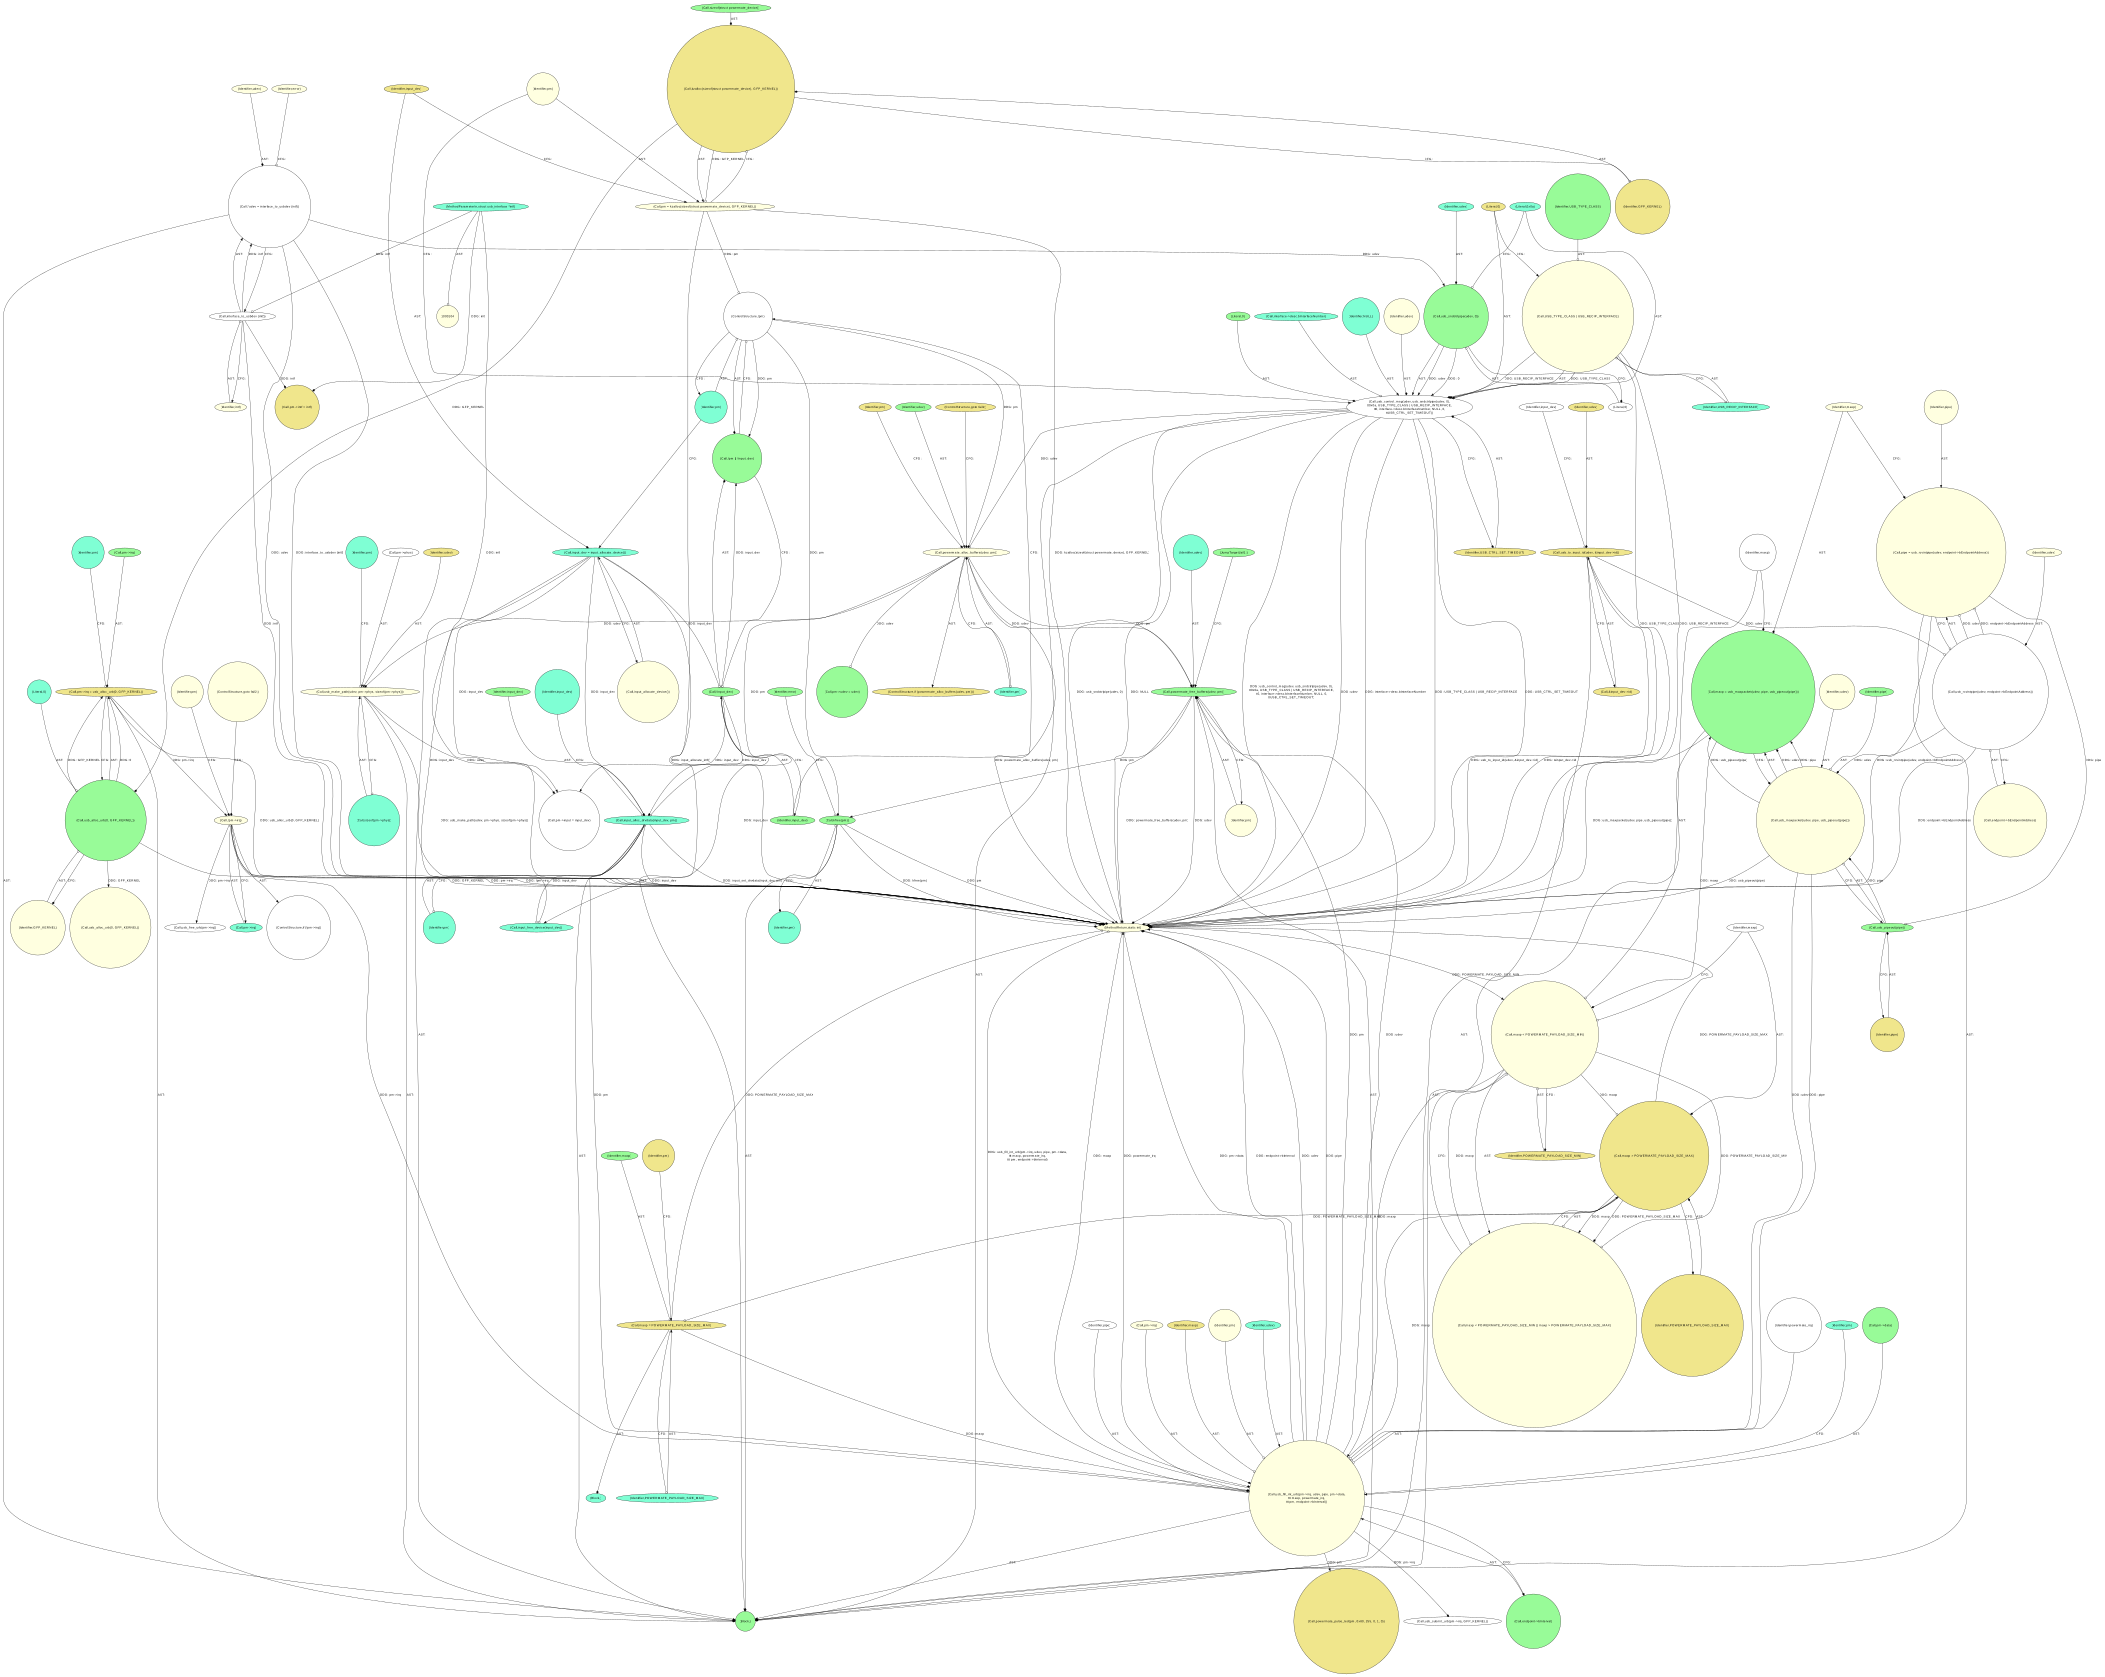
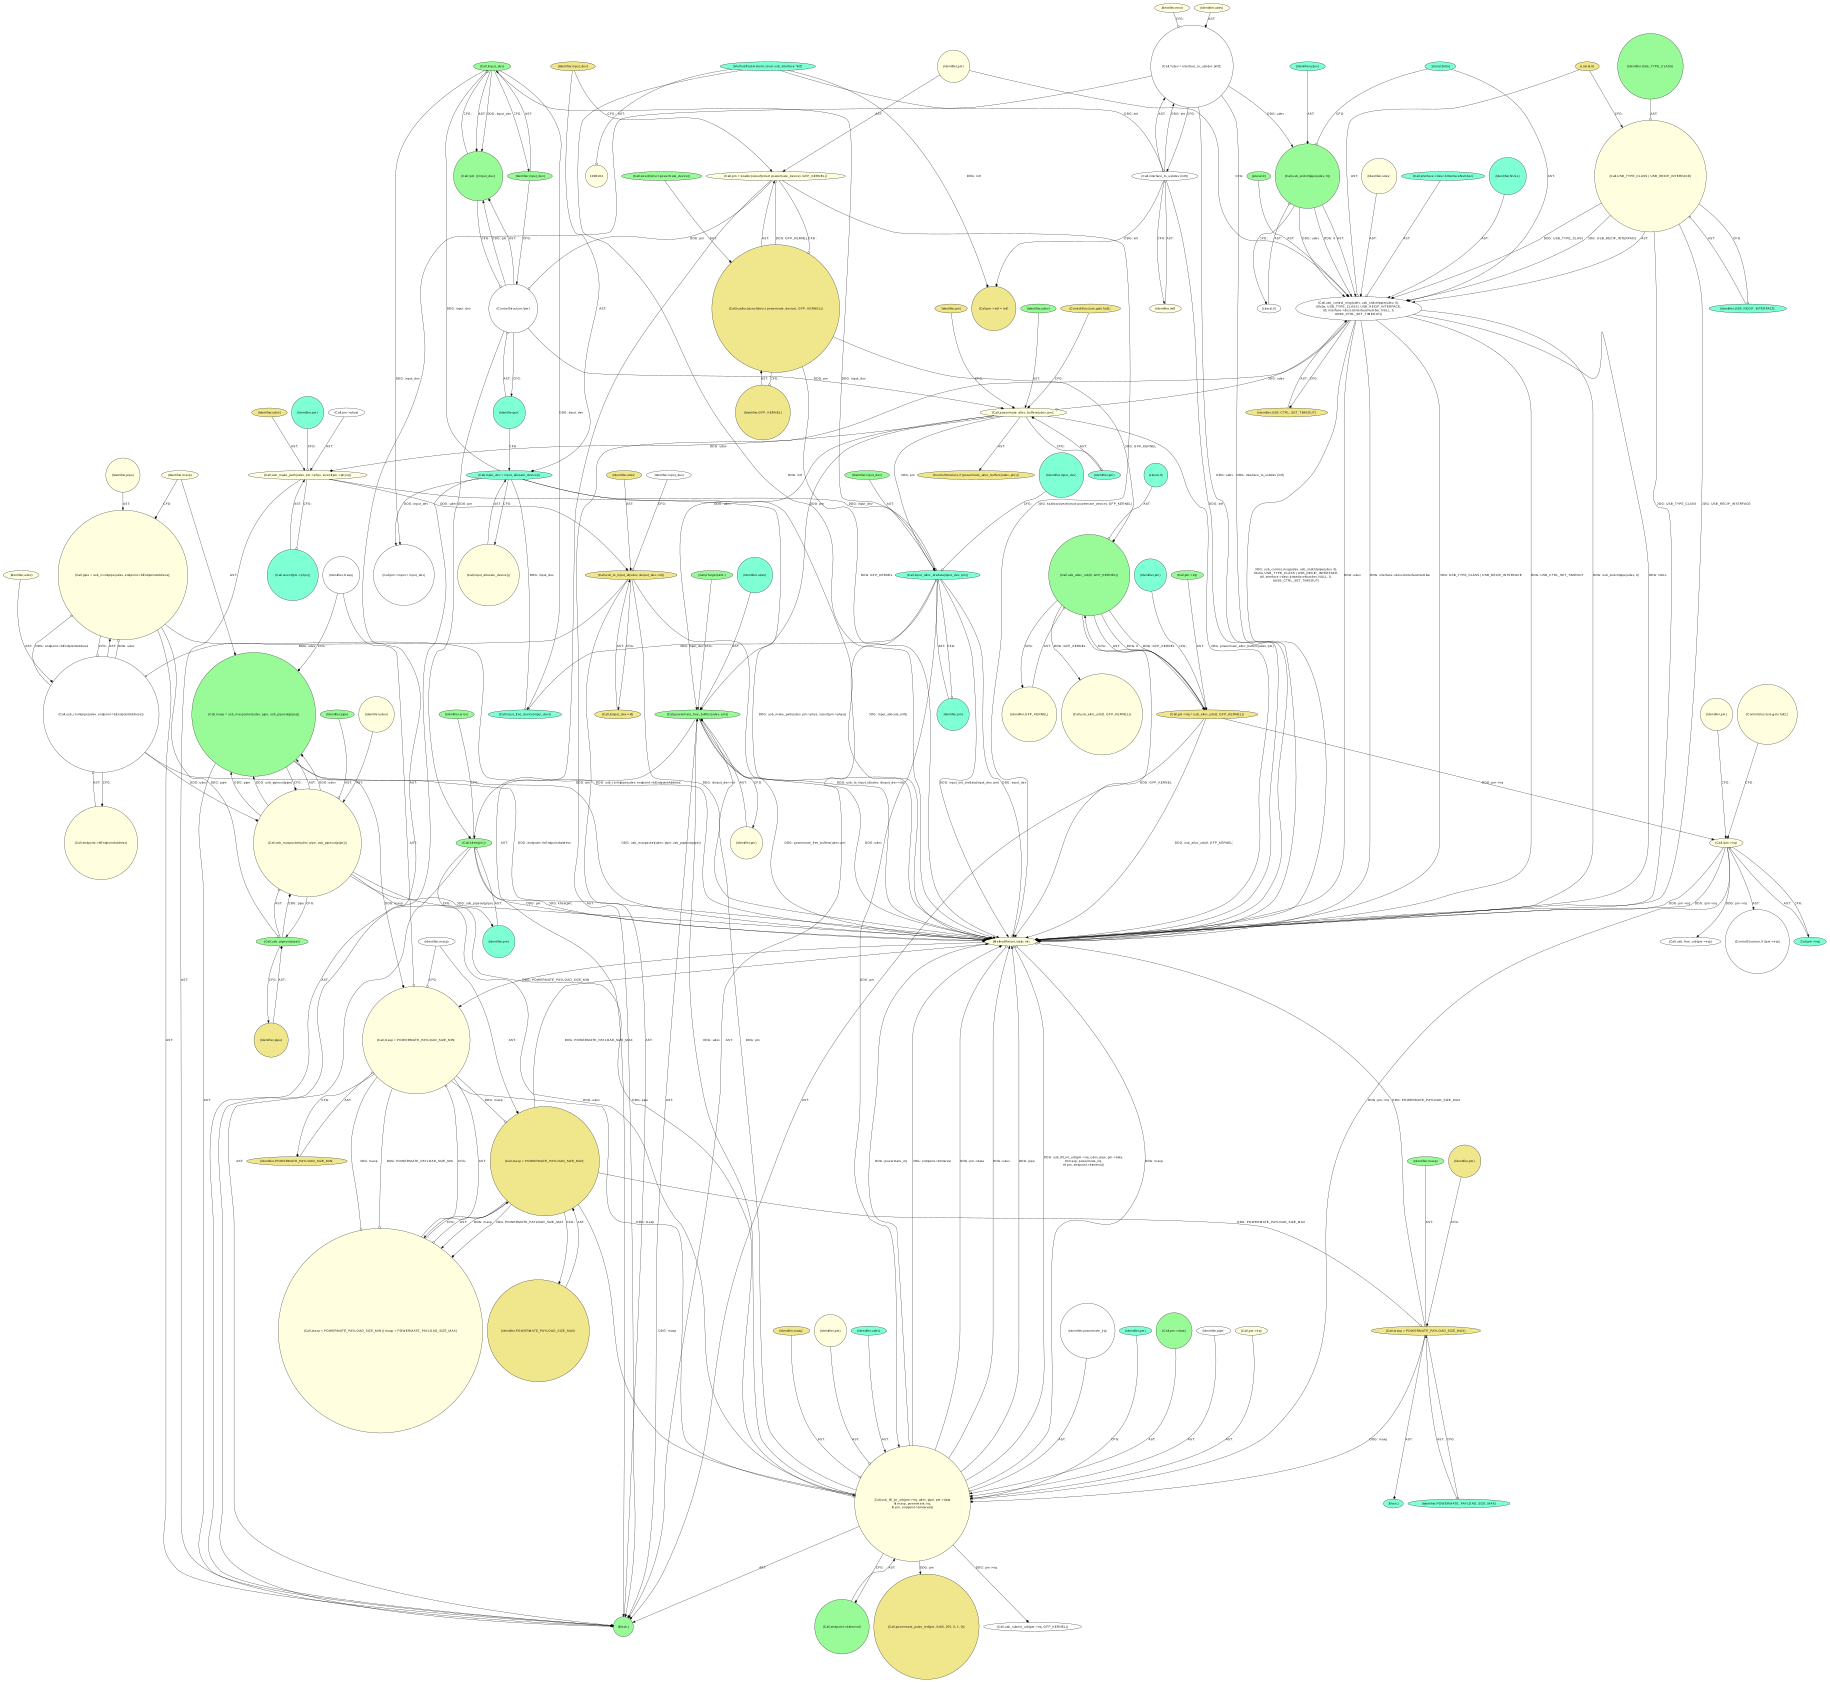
none -> (894, 645)
(842, 692) -> none
(450, 756) -> (487, 507)
